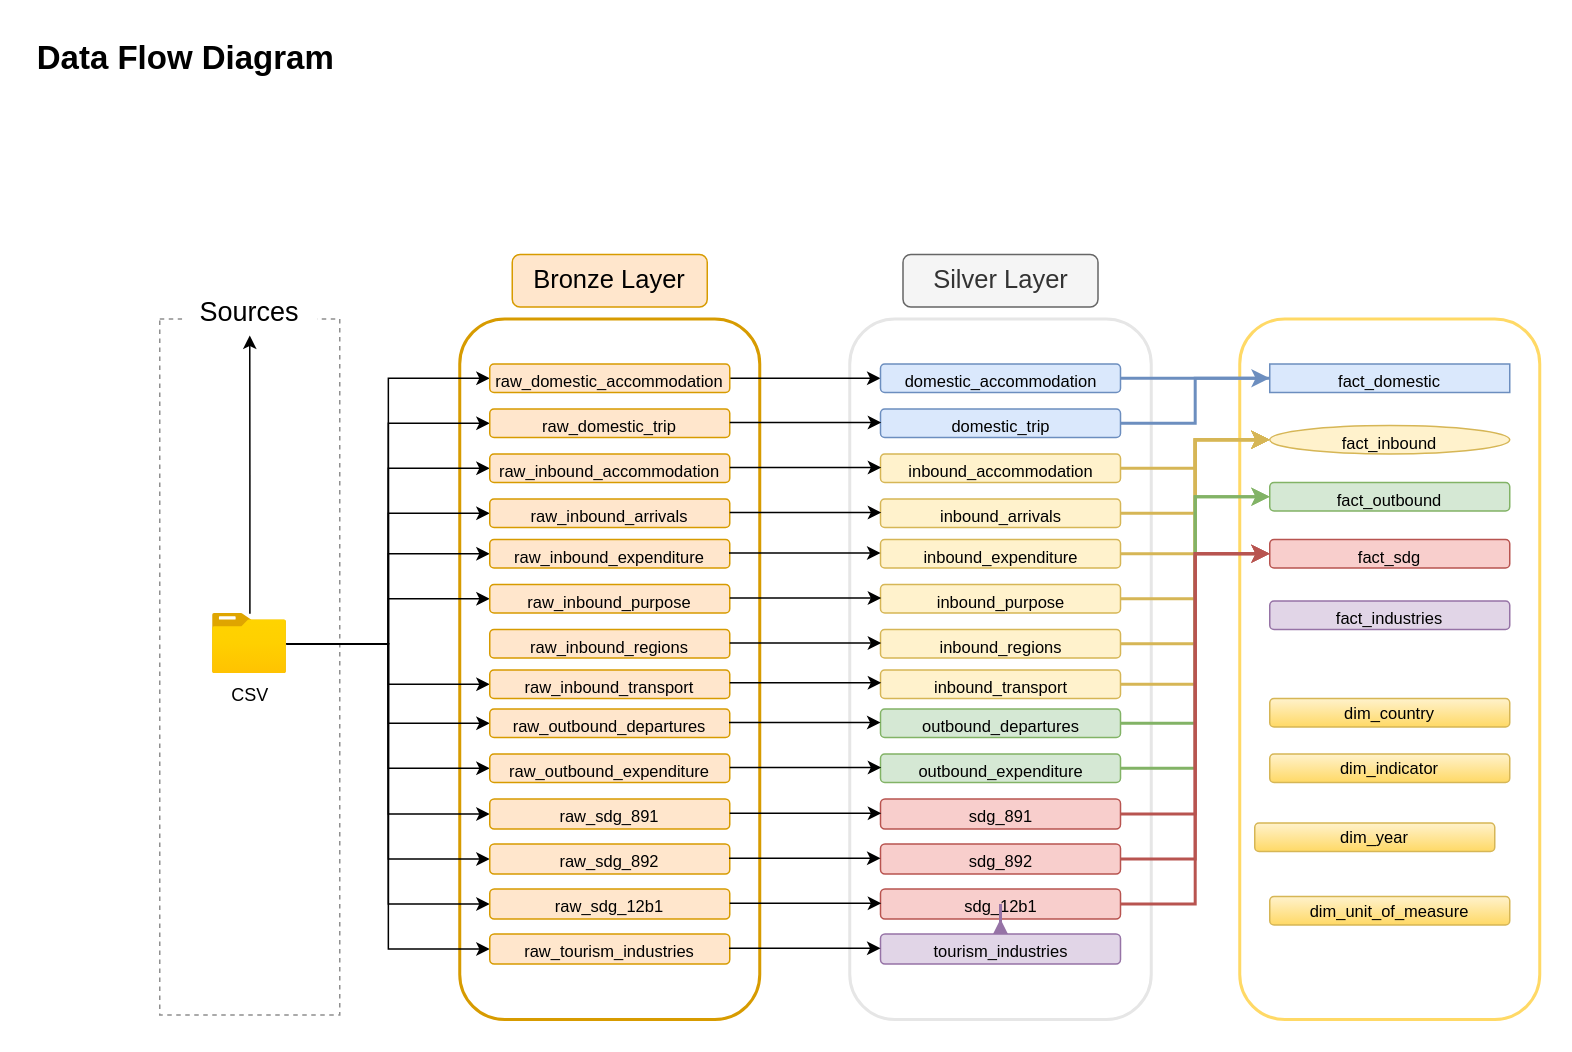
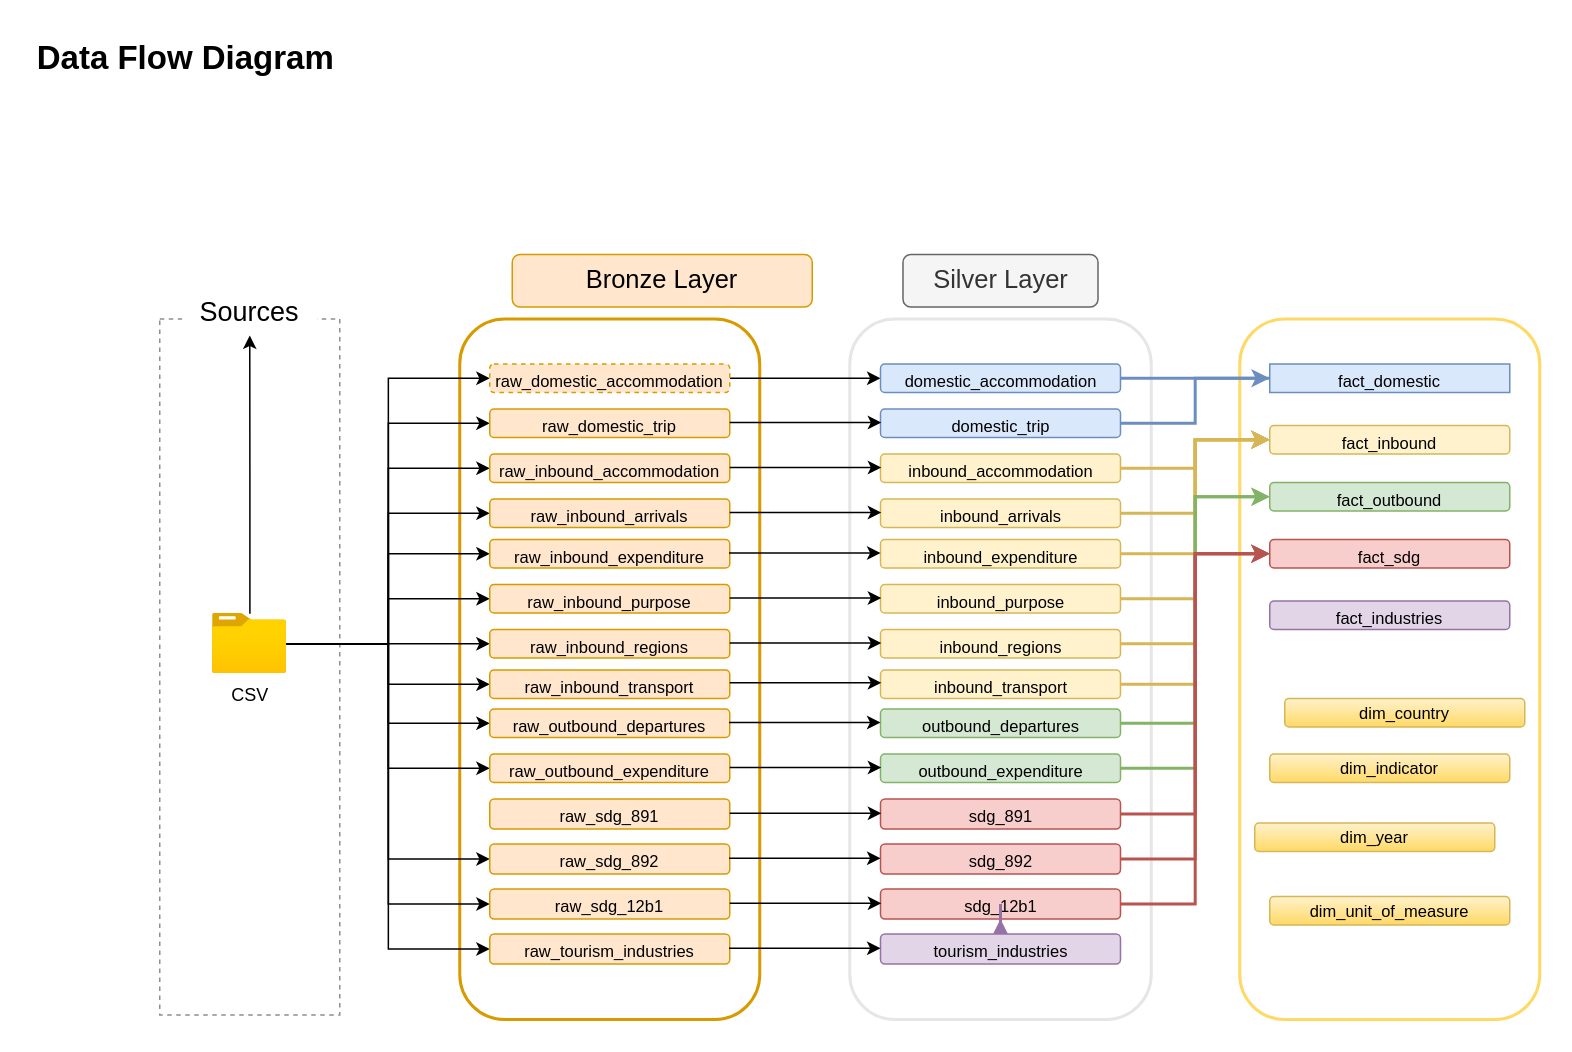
(610, 281) -> (662, 281)
(610, 378) -> (610, 378)
(1390, 440) -> (1390, 440)
(1390, 713) -> (1405, 713)
(436, 814) -> (435, 644)
